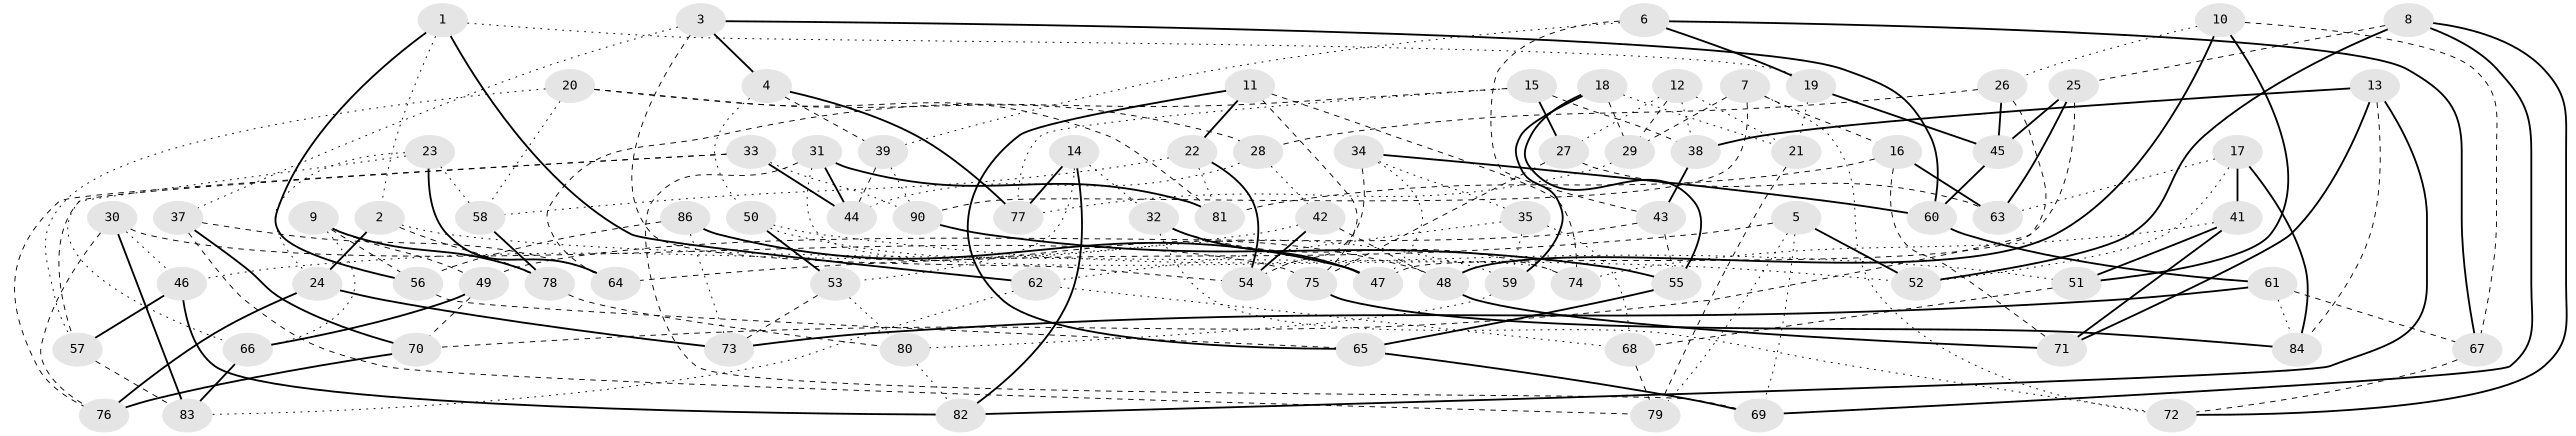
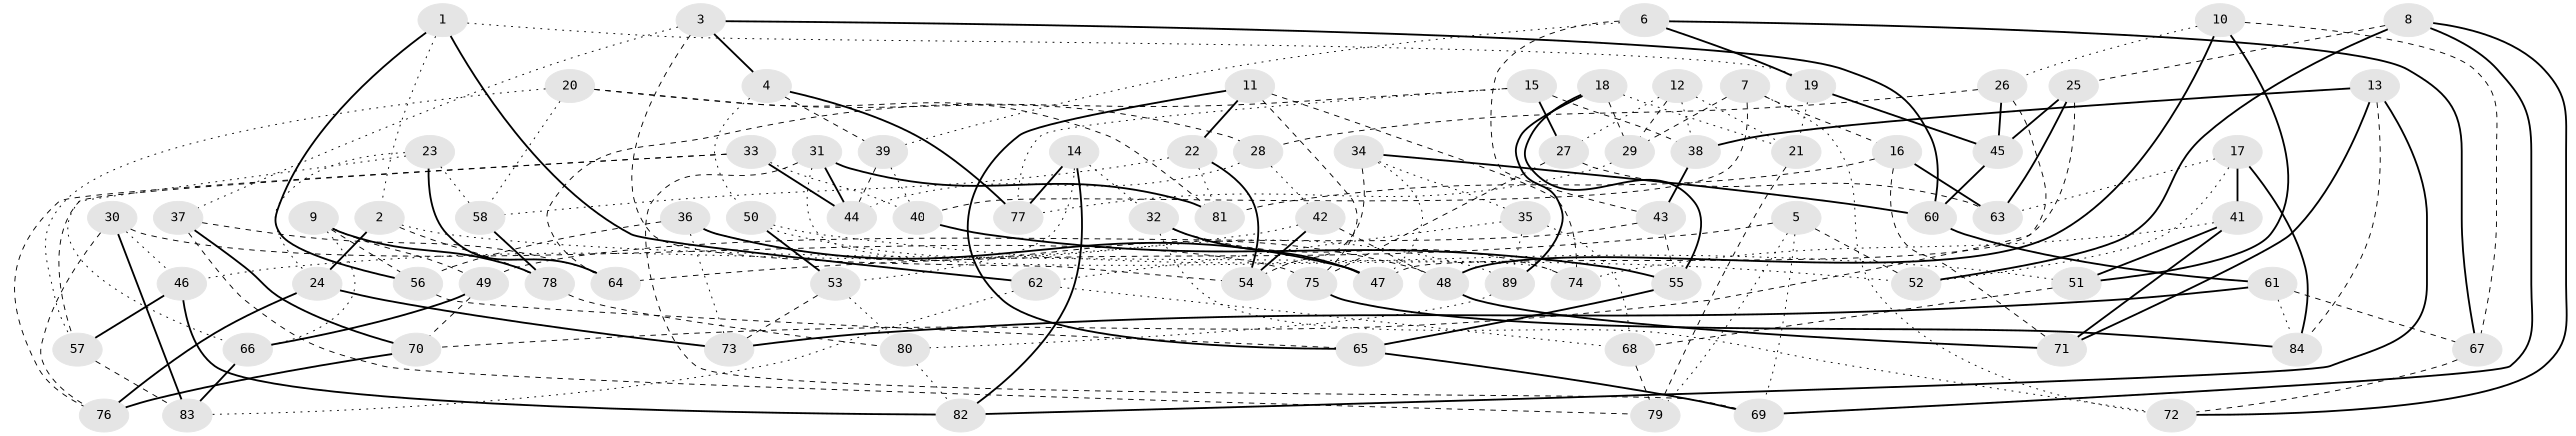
(685, 218) -> (685, 218)
(918, 218) -> (918, 218)
(1842, 243) -> (1842, 243)
(1510, 284) -> (1510, 284)
